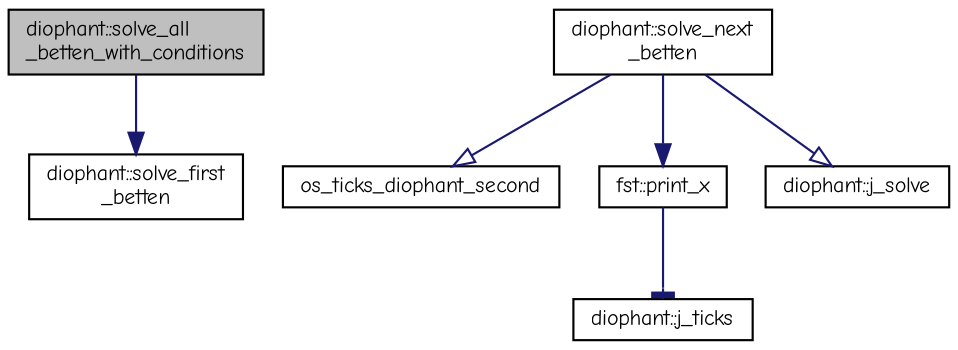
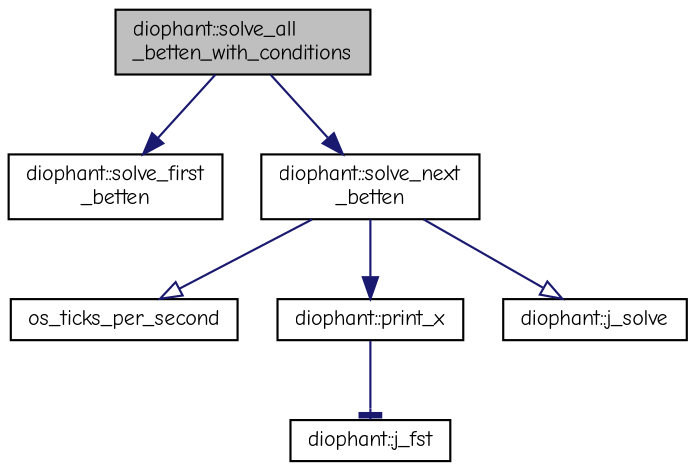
none -> (299, 106)
(421, 187) -> (124, 320)
(663, 187) -> (370, 320)
(663, 320) -> (370, 441)
